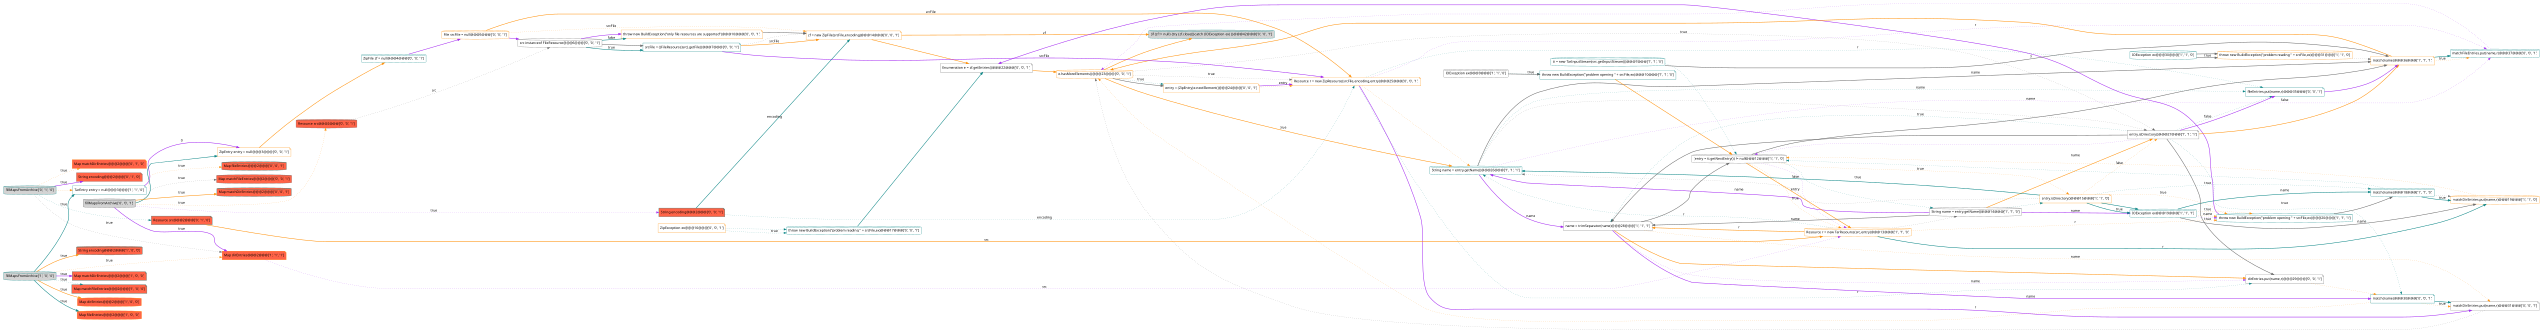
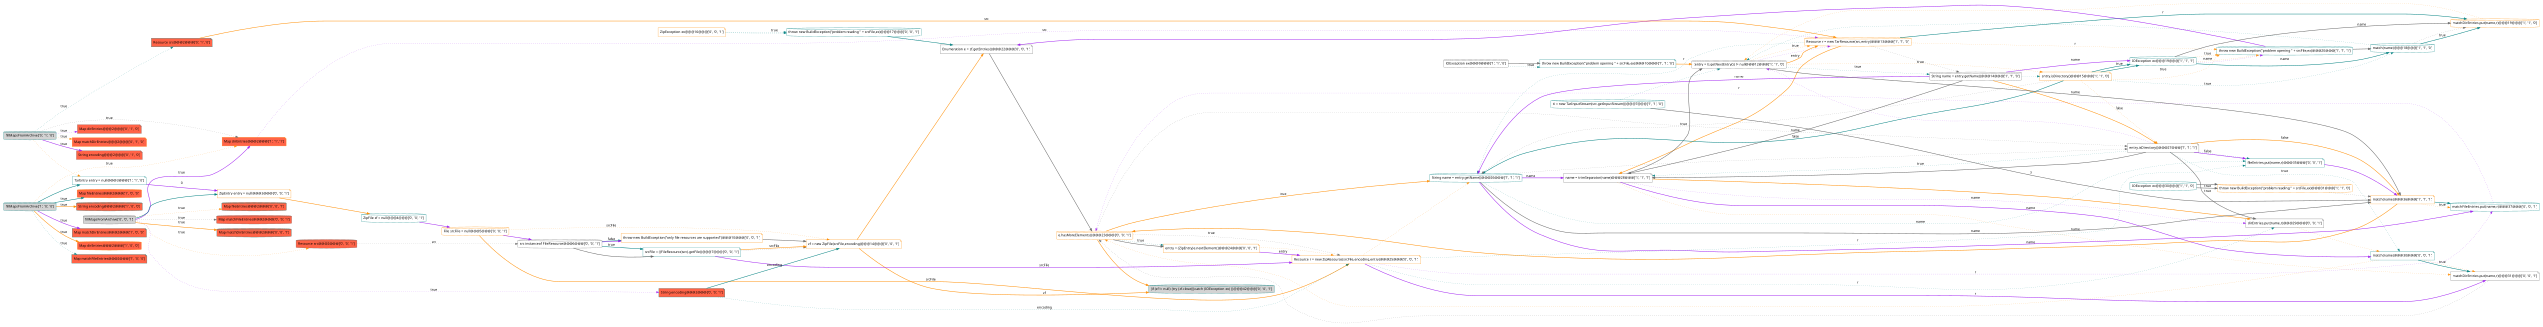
(1043, 71) -> (1040, 141)
(1995, 100) -> (1964, 246)
none -> (109, 129)
